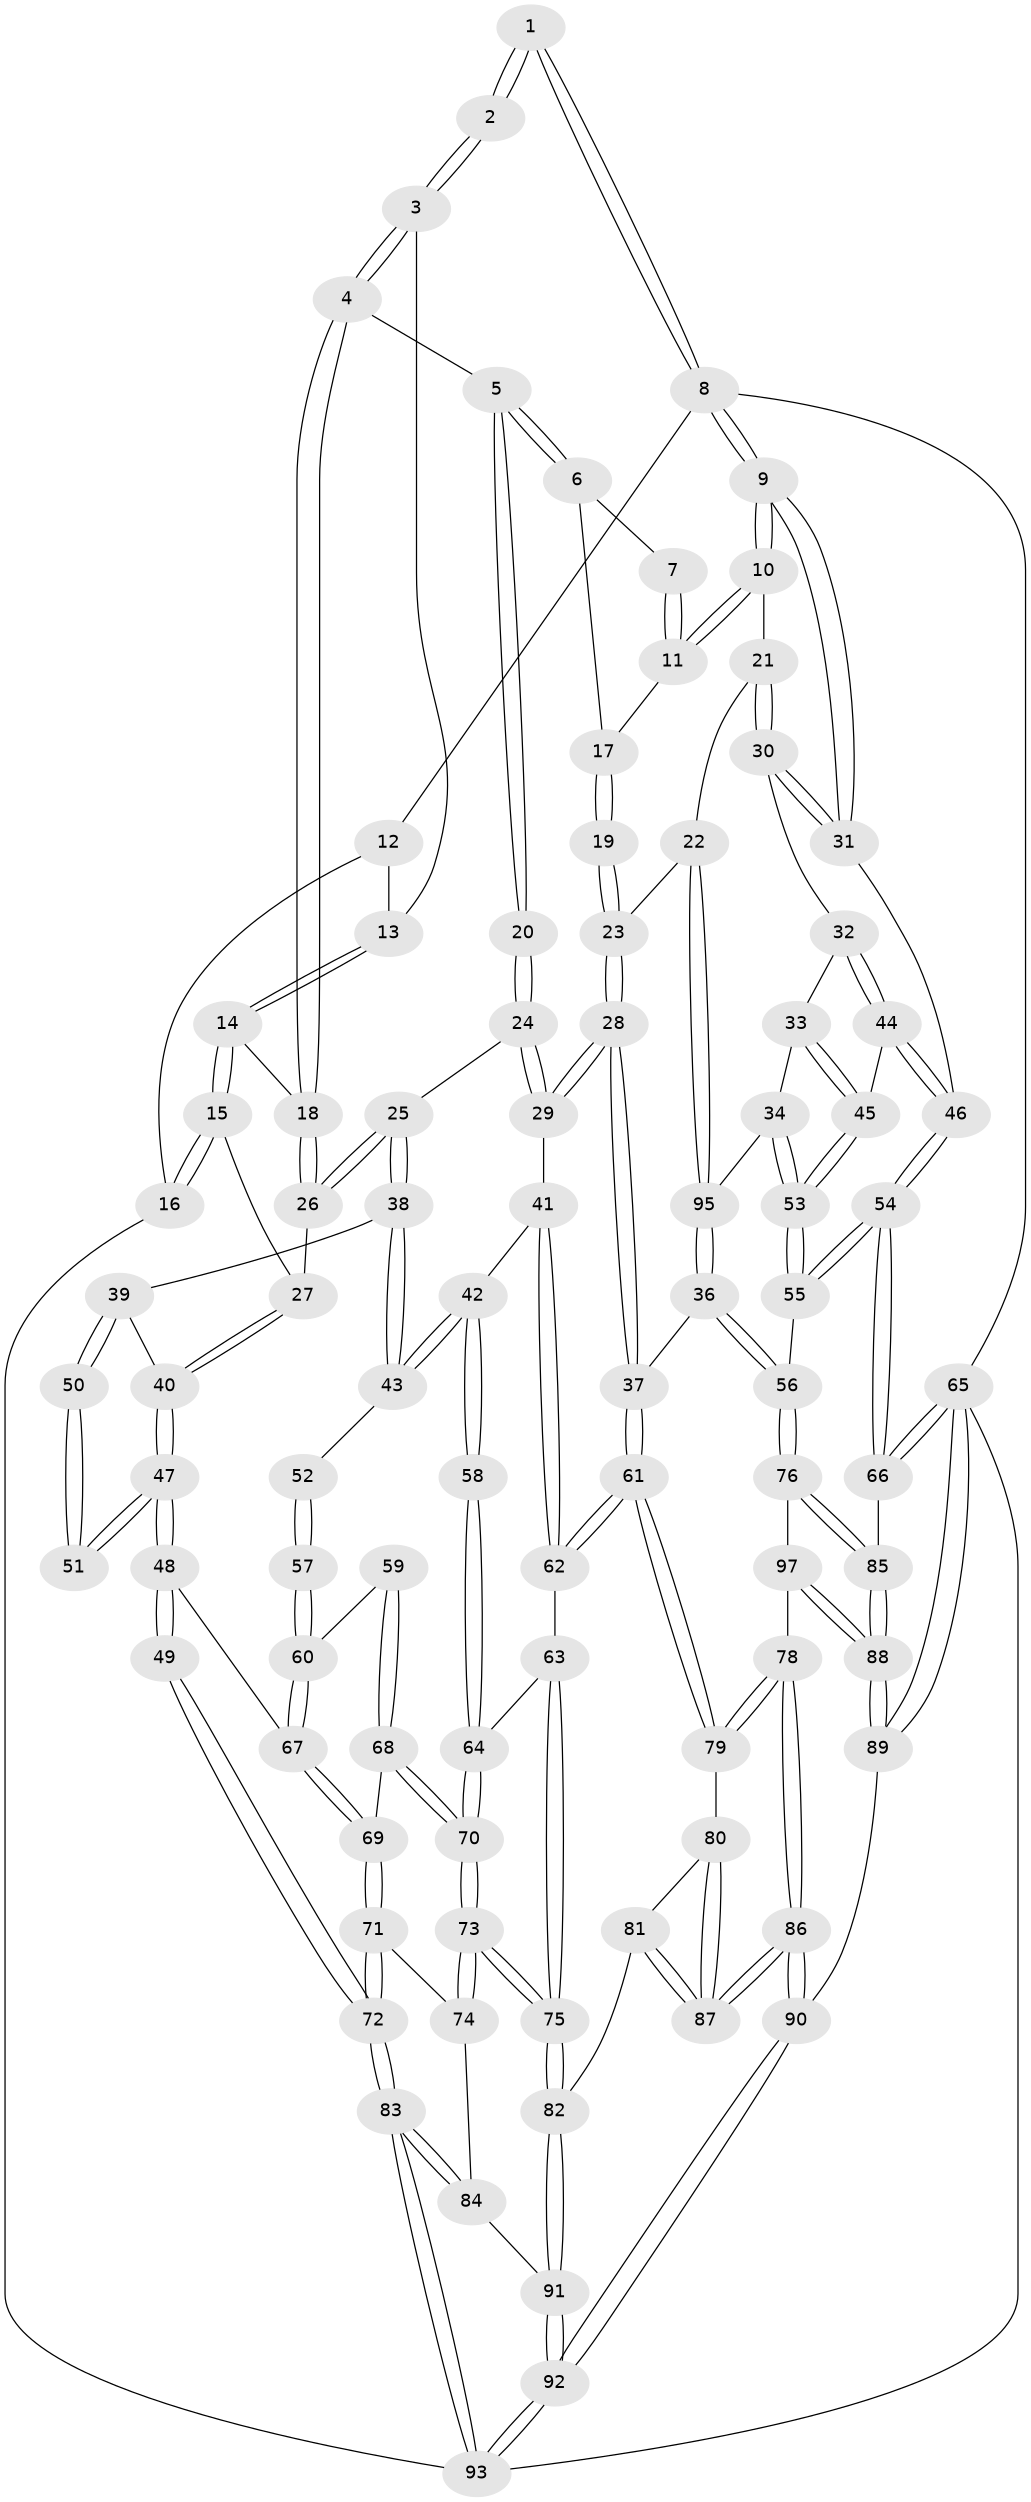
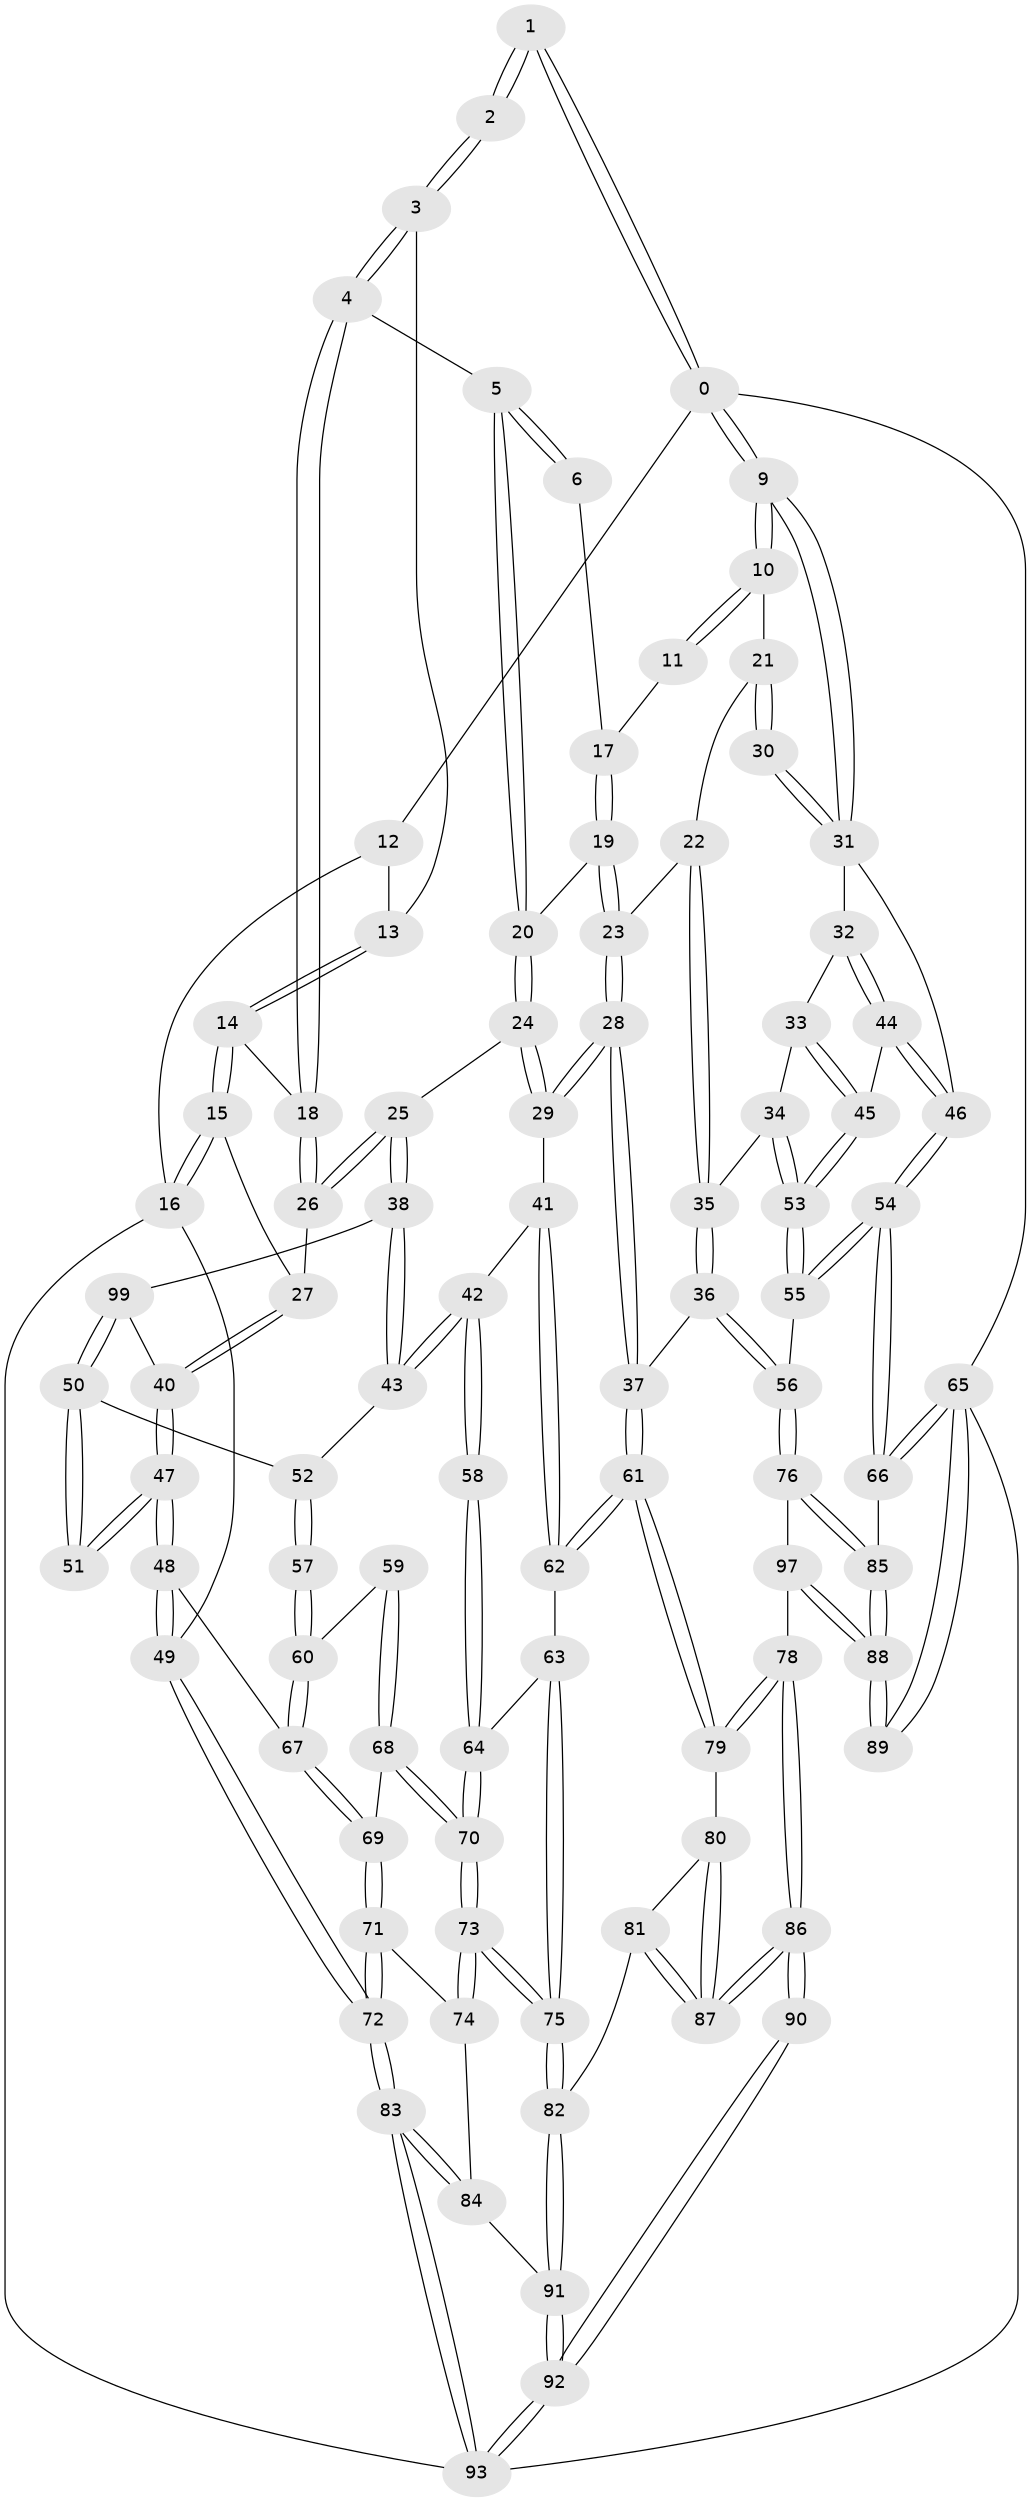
(705, 390) -> (705, 390)
(673, 571) -> none
(791, 847) -> (844, 889)
none -> (564, 888)
(705, 1205) -> (705, 1205)
(120, 1296) -> (120, 1296)
none -> (234, 1433)
none -> (186, 1435)
(861, 1891) -> none
